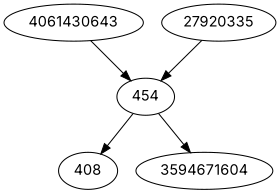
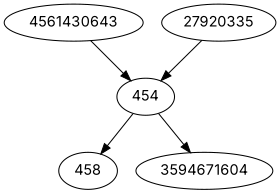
(74, 23) -> (74, 23)
(88, 171) -> (88, 171)
